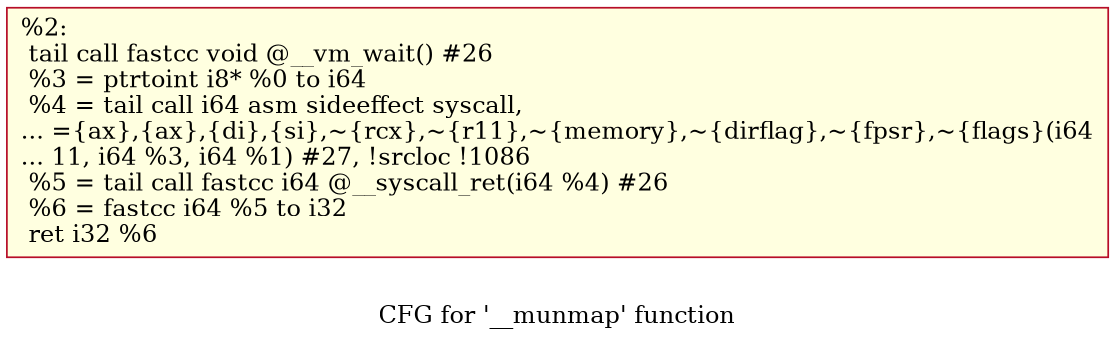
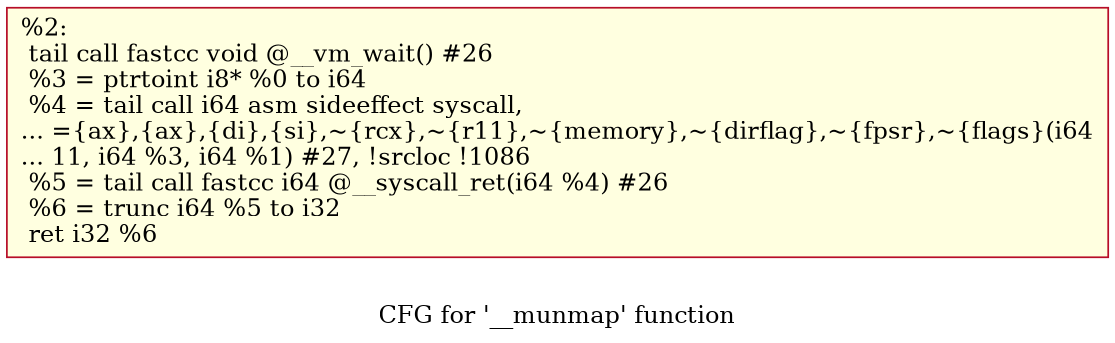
(184, 209) -> (182, 209)
